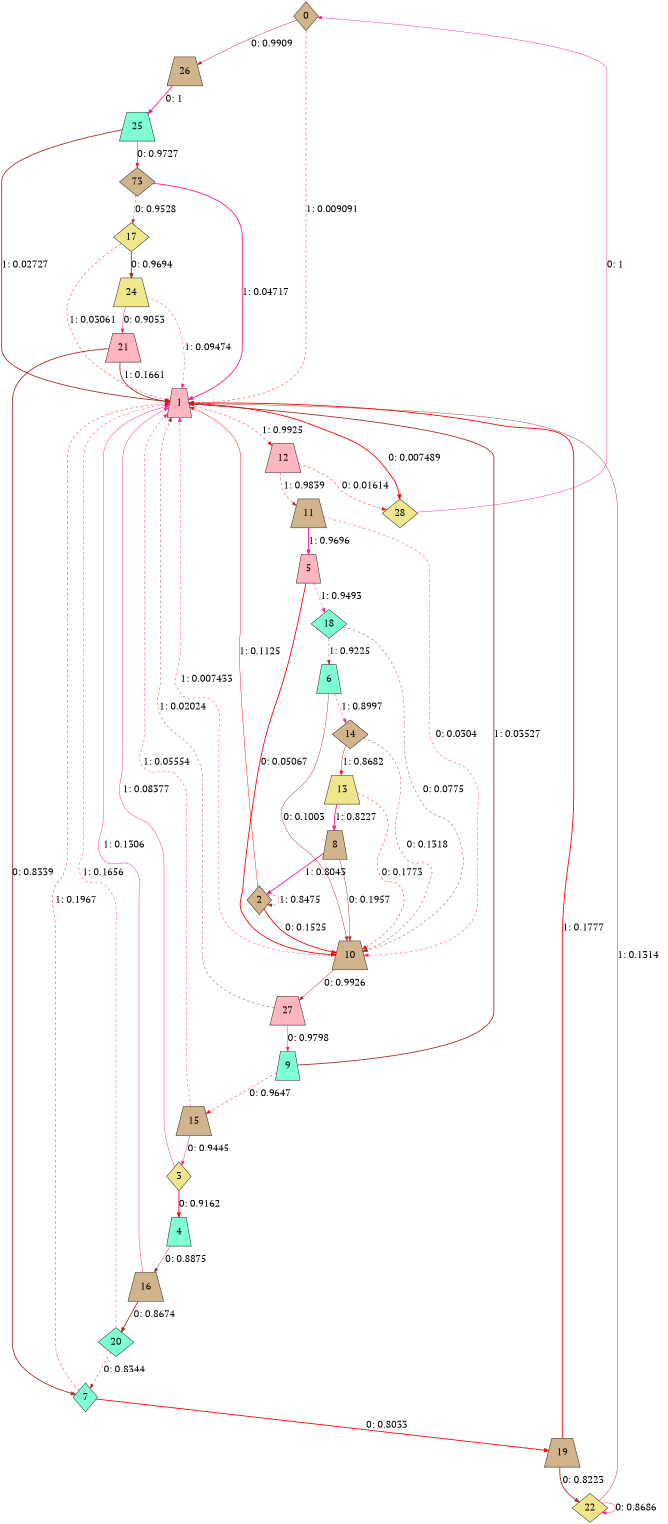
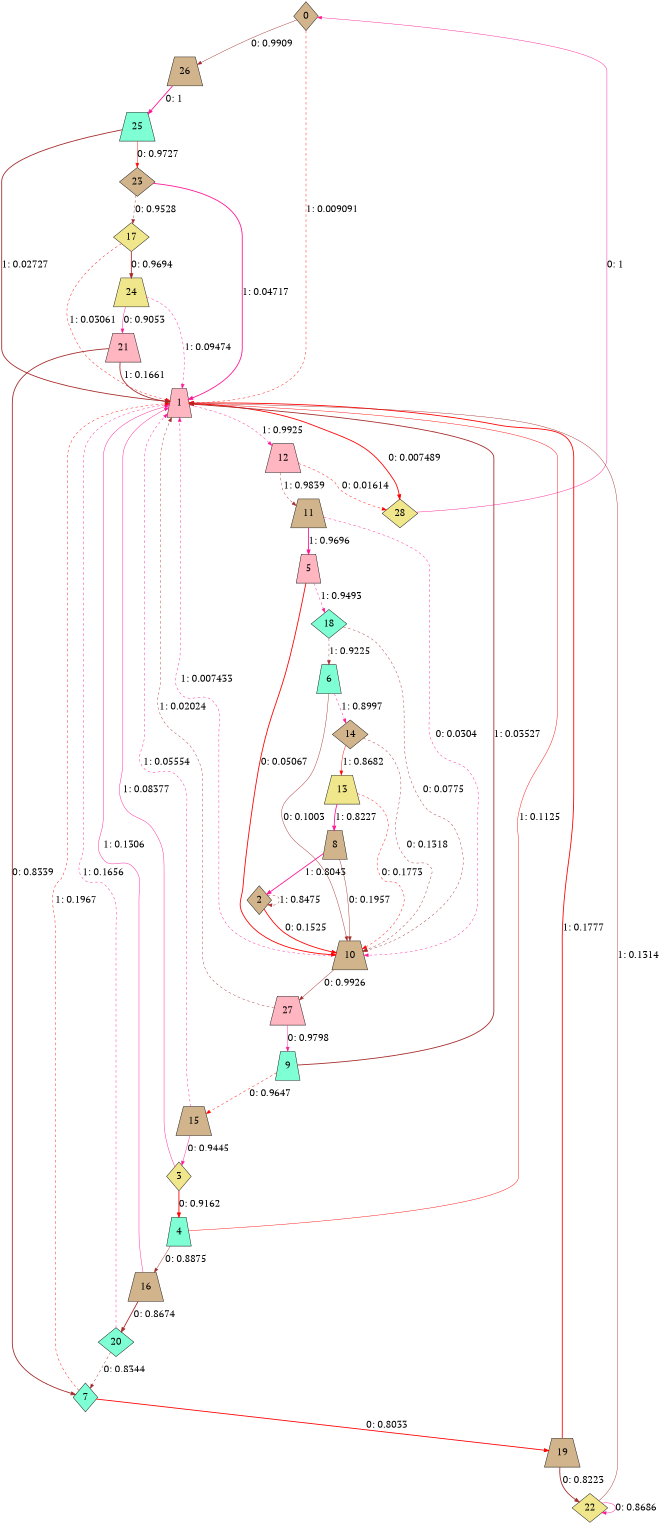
(137, 182) -> (137, 182)
(232, 418) -> (232, 418)
(240, 637) -> (523, 797)
